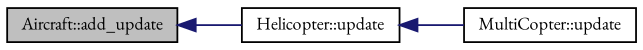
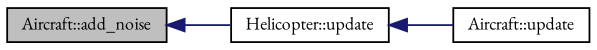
(92, 25) -> (87, 25)
(550, 25) -> (521, 25)
